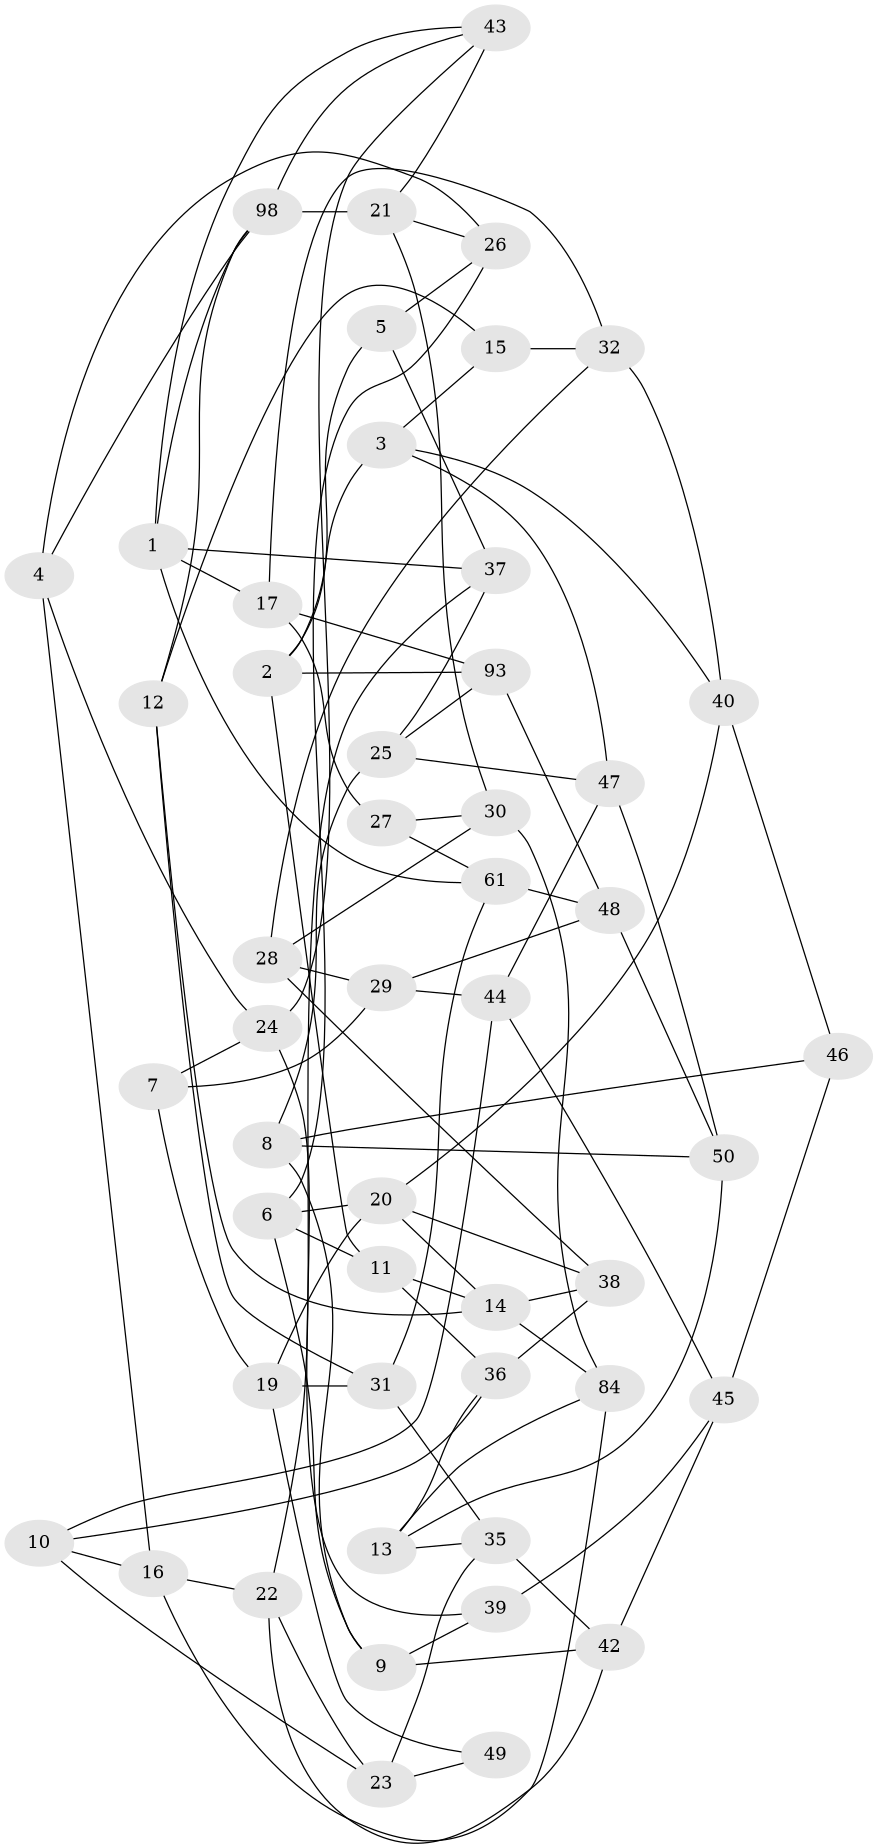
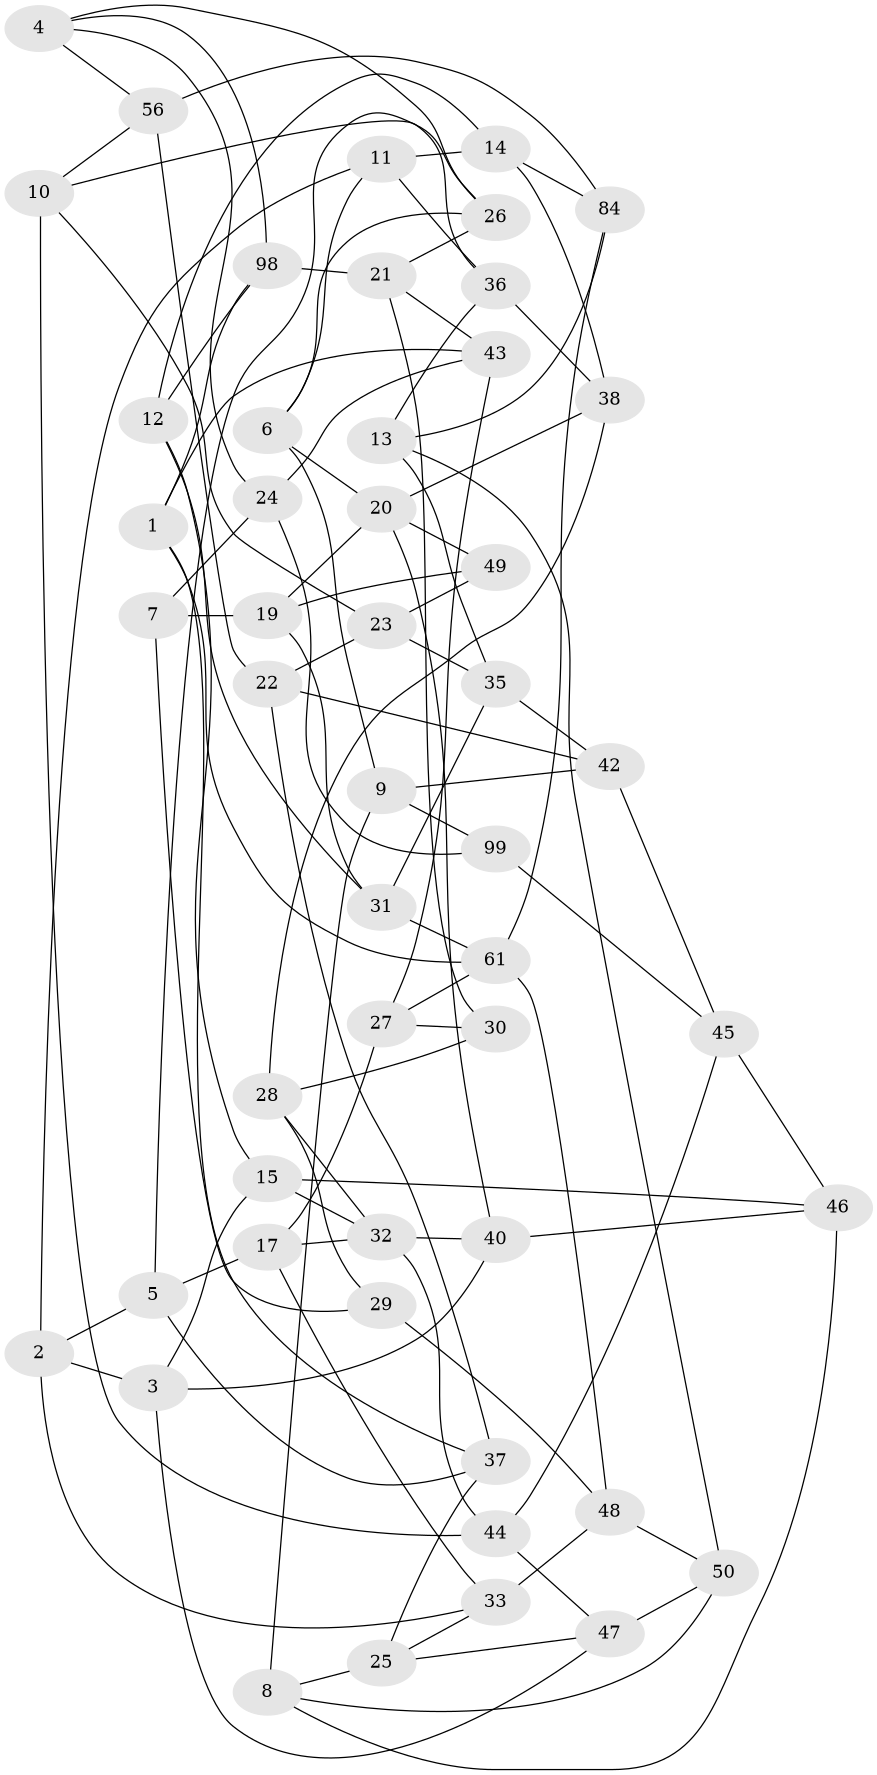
(349, 86) -> (447, 691)
(211, 576) -> (217, 1268)
(496, 672) -> (496, 1602)
(439, 993) -> (440, 1385)
(565, 1083) -> (561, 570)
none -> (553, 1190)
(439, 1254) -> (434, 536)
(153, 1574) -> (153, 111)
(496, 1609) -> (496, 849)
